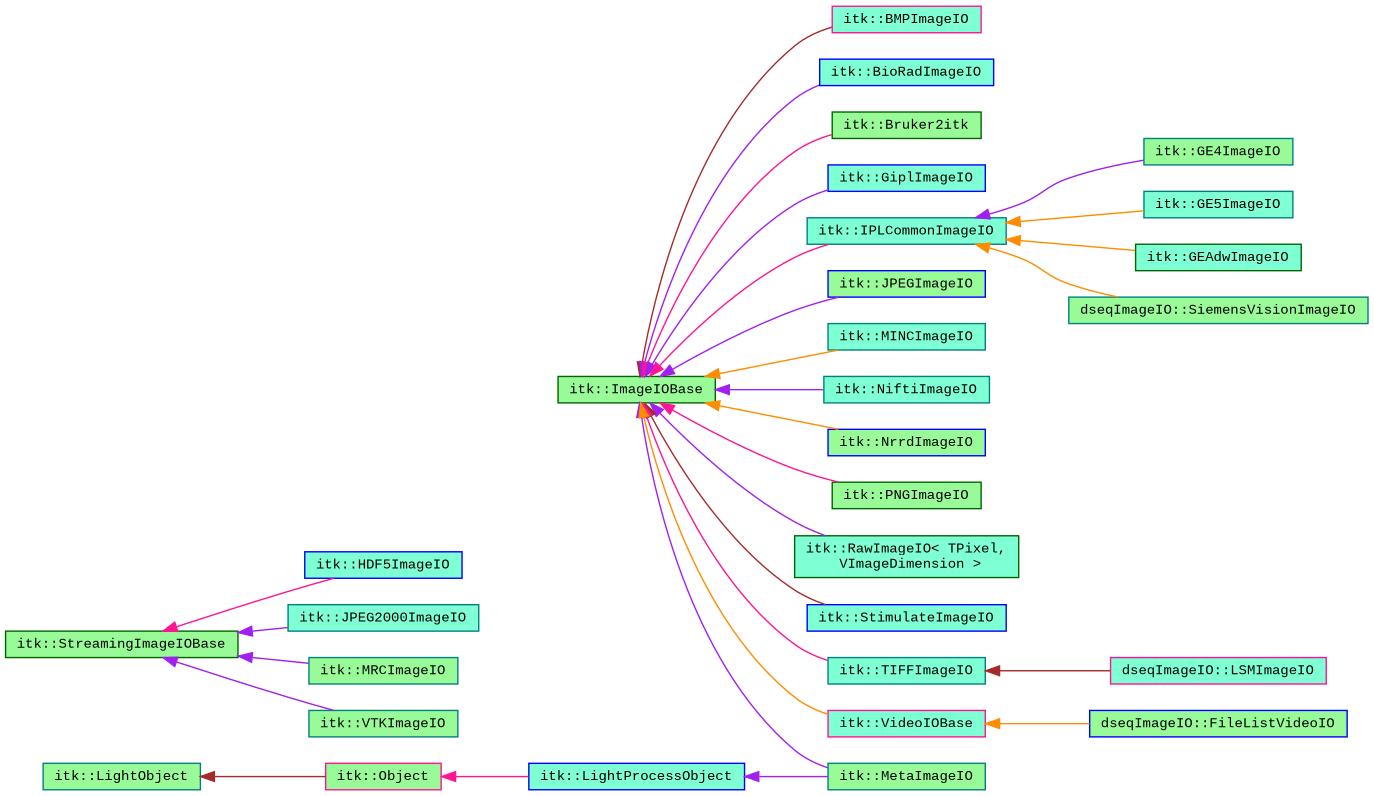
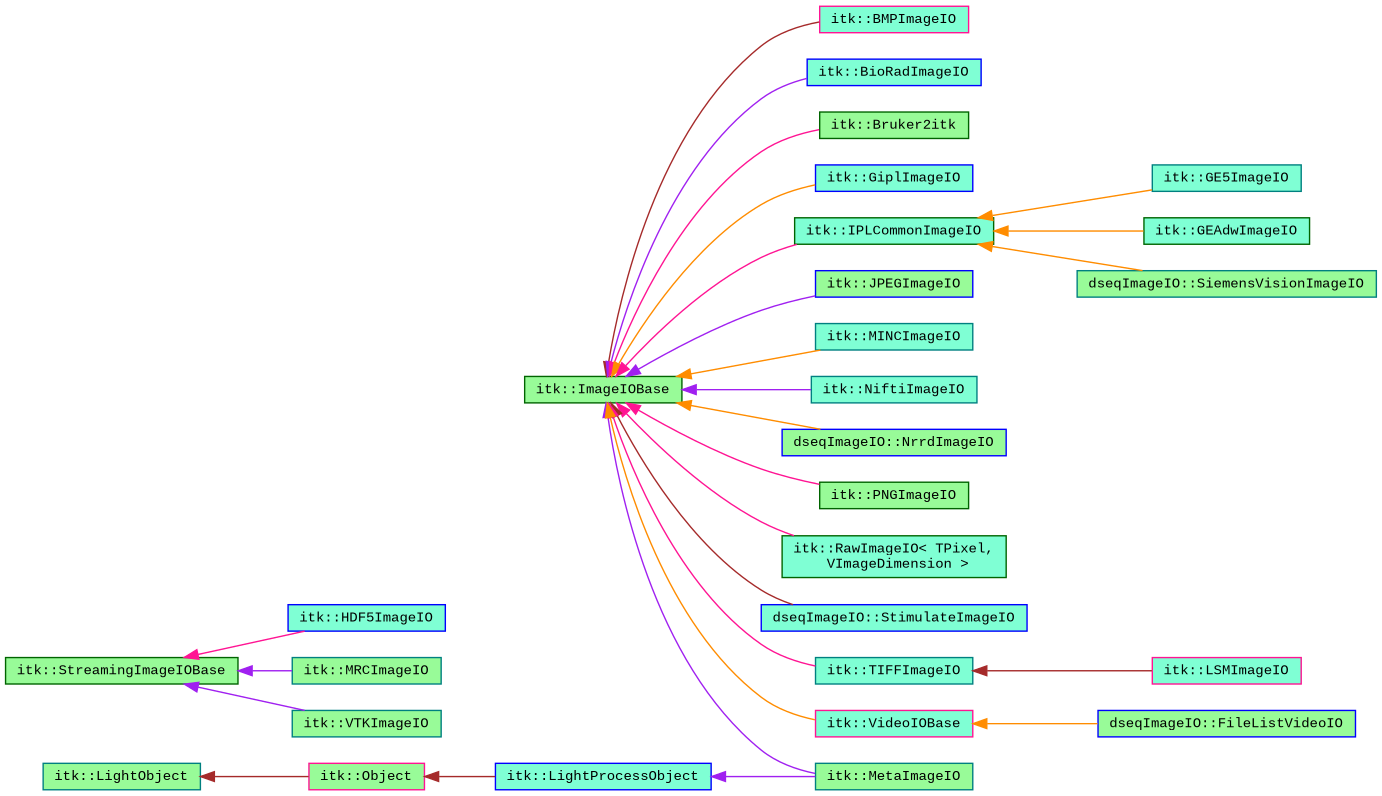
(1218, 152) -> none
(907, 231) -> (894, 231)
(726, 263) -> (700, 254)
(907, 443) -> (894, 443)
(737, 483) -> (703, 484)
(383, 618) -> none
(907, 618) -> (894, 618)
(1218, 671) -> (1227, 671)
(492, 777) -> (467, 777)
